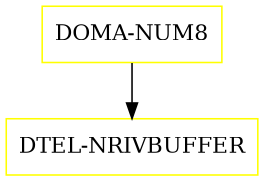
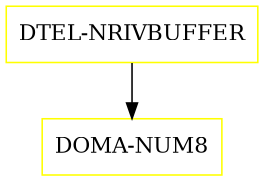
(132, 83) -> (132, 83)
